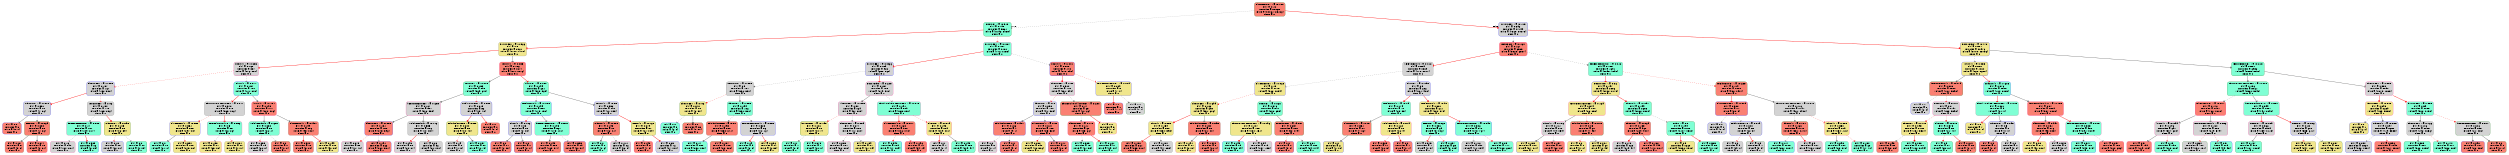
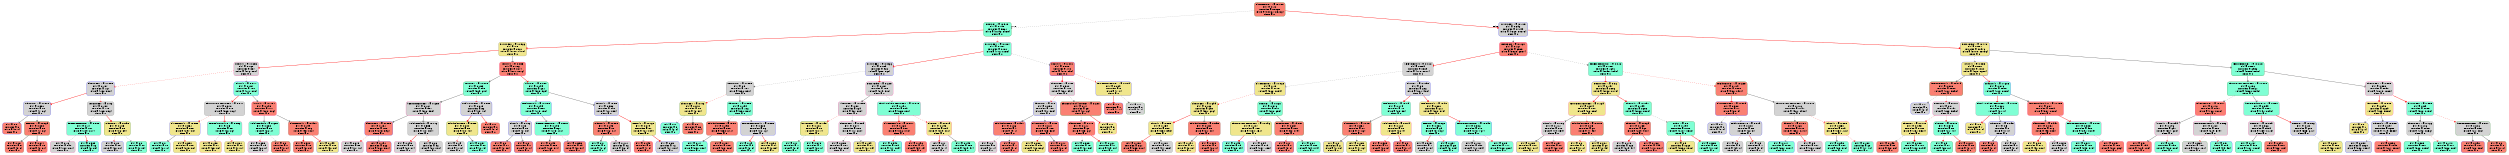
(1333, 147) -> (1333, 147)
none -> (1357, 147)
none -> (2276, 147)
(2304, 147) -> none
